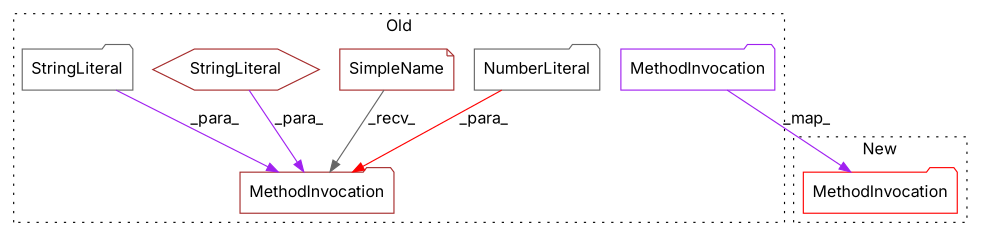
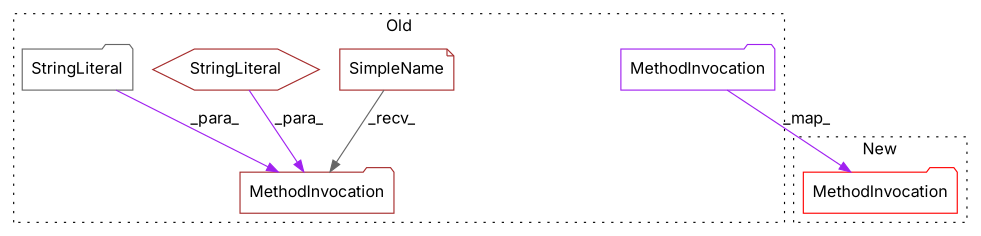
(537, 70) -> none
